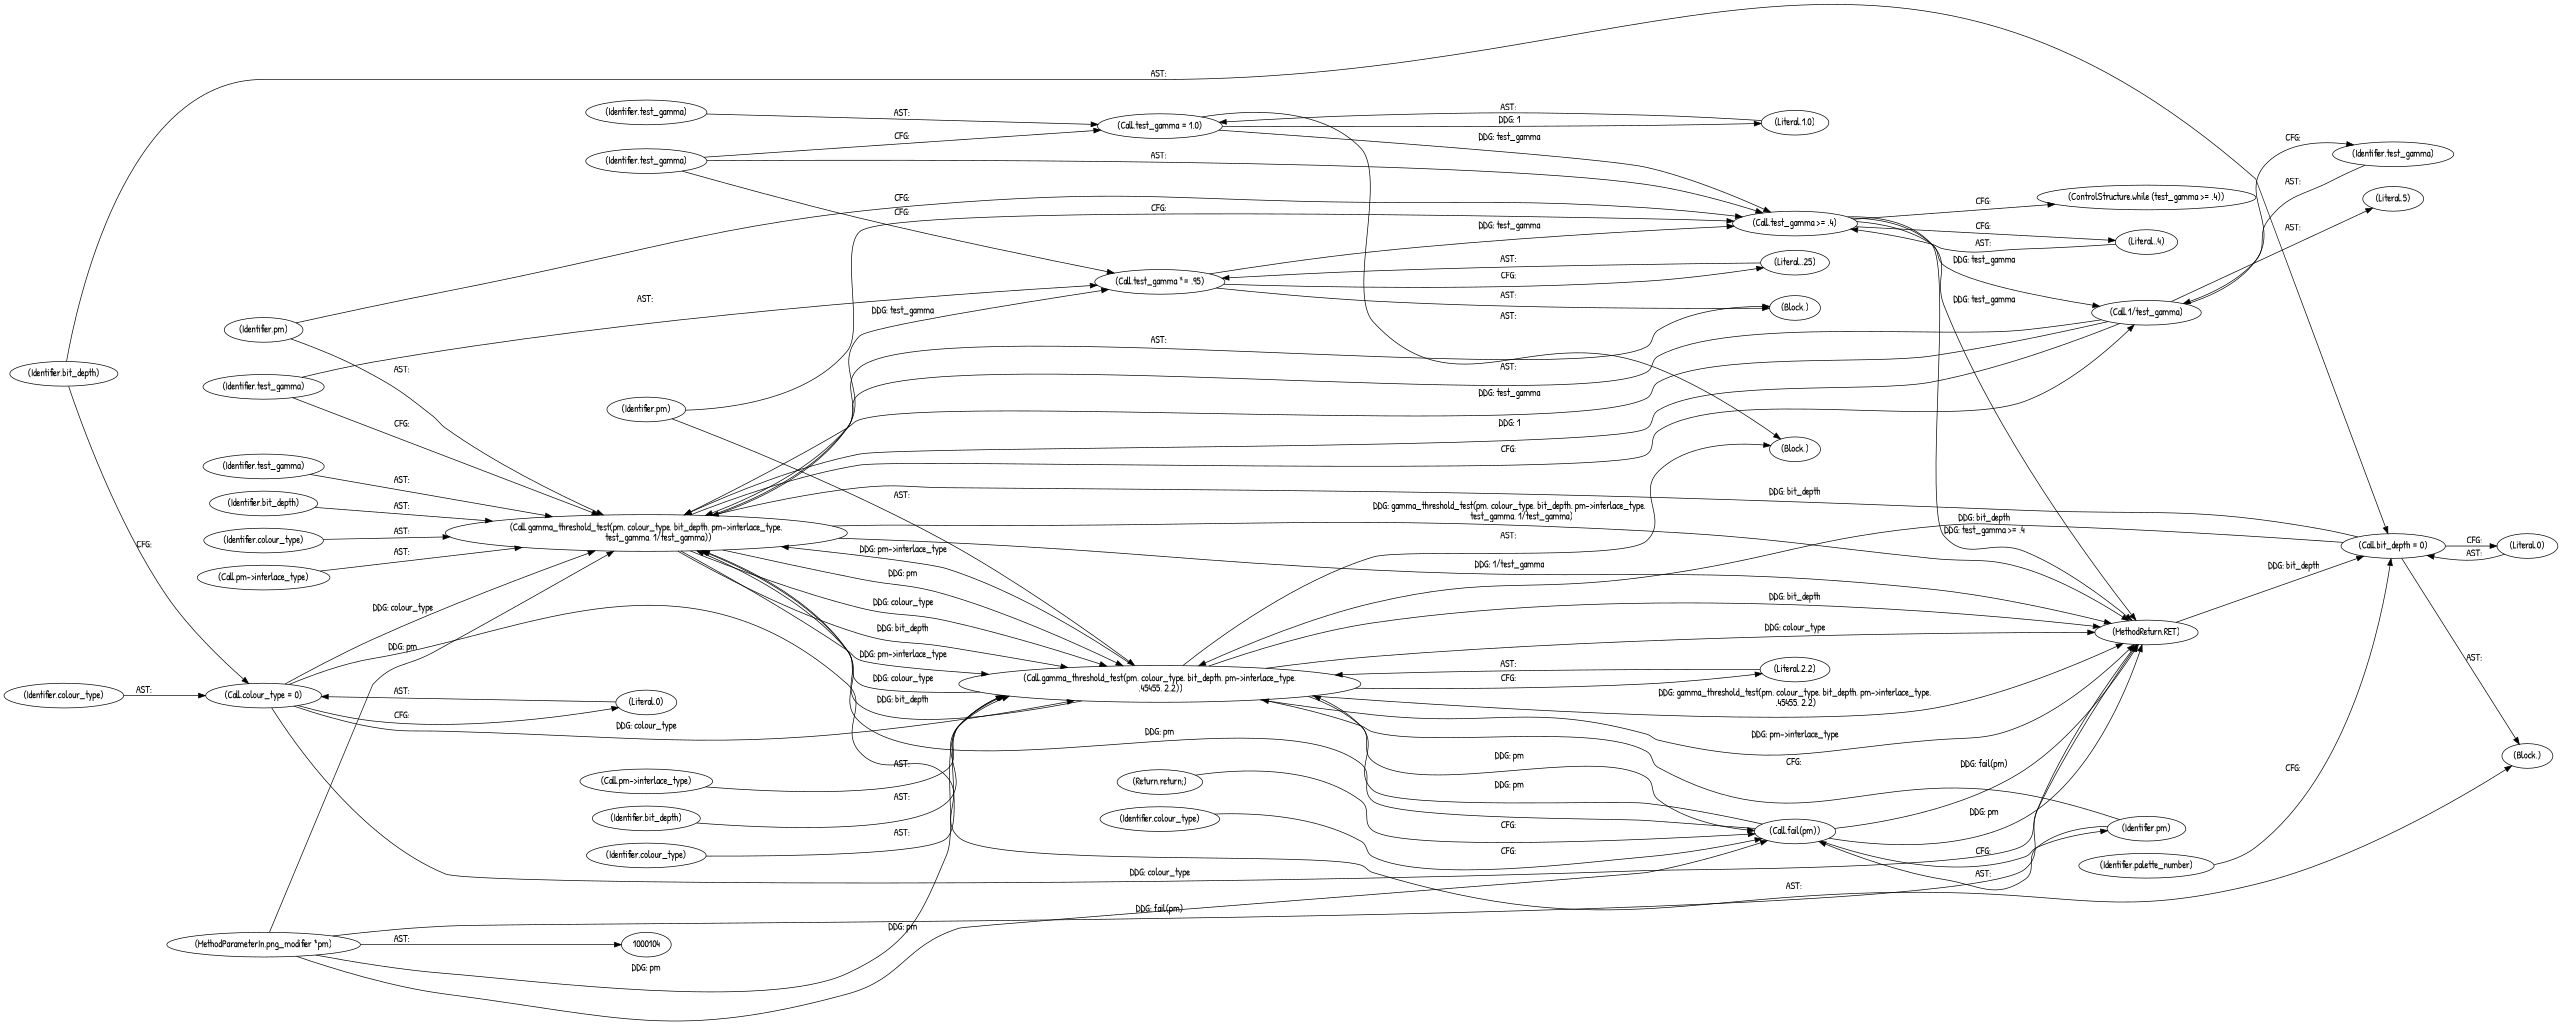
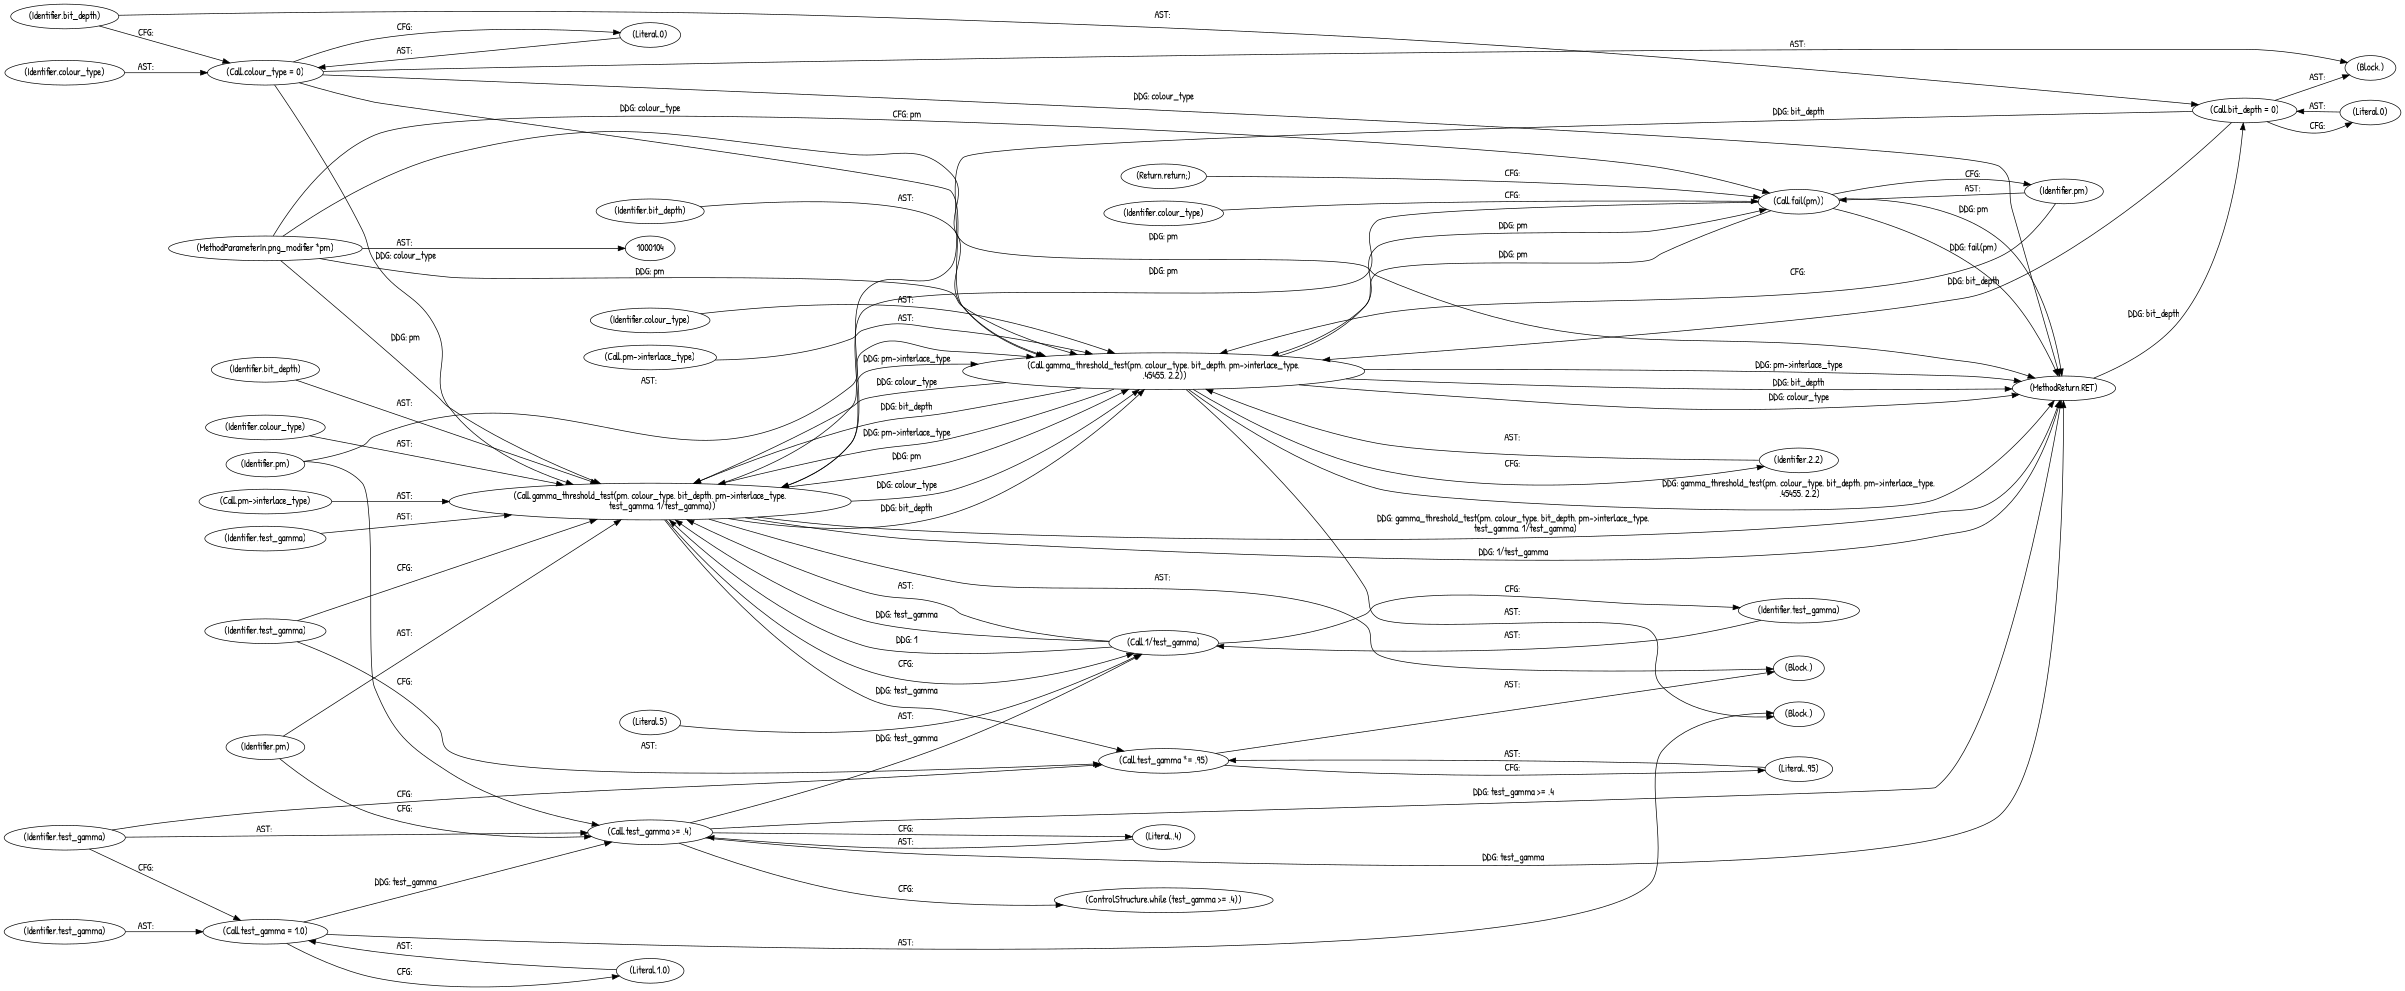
(1510, 120) -> (406, 973)
(1468, 243) -> none
(2269, 256) -> (913, 727)
(1795, 263) -> (1799, 769)
(1795, 669) -> (1799, 460)
(2146, 866) -> none
(1160, 909) -> (1164, 237)
(903, 927) -> (907, 115)
